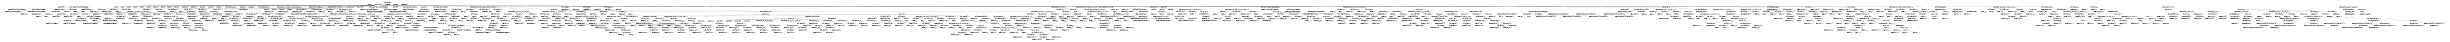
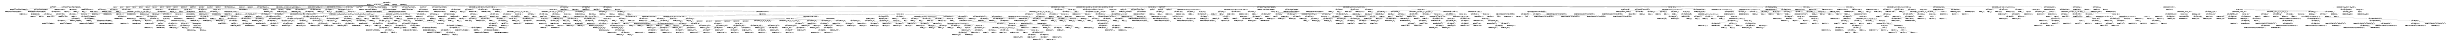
(108, 19) -> none
